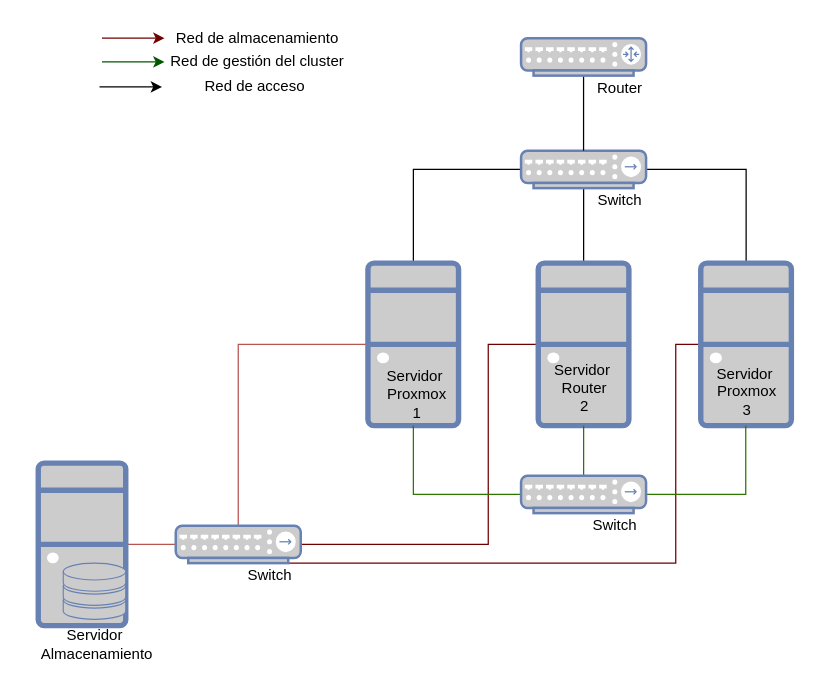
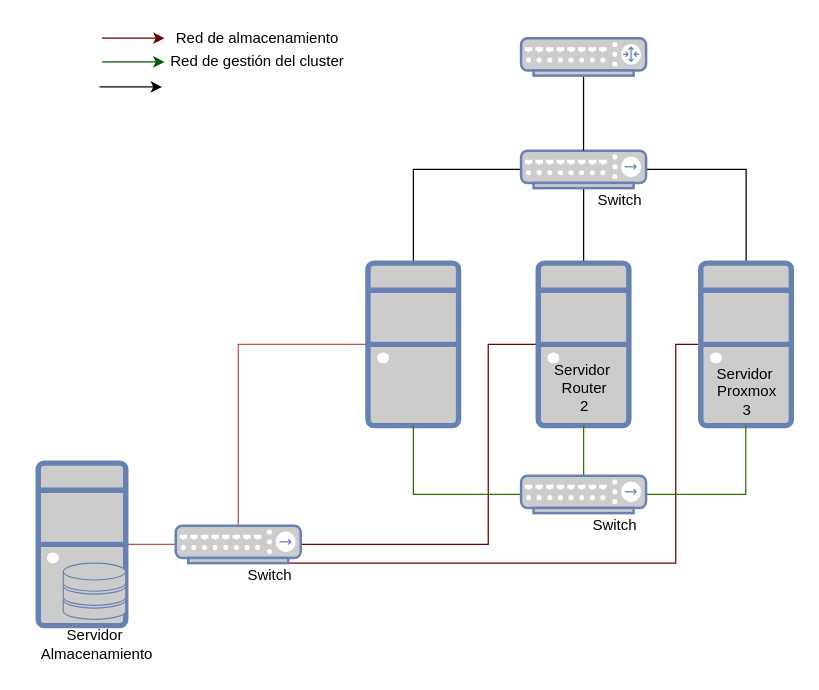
(254, 87) -> none
(619, 88) -> none
(415, 394) -> none
